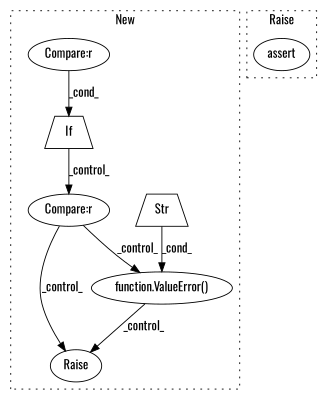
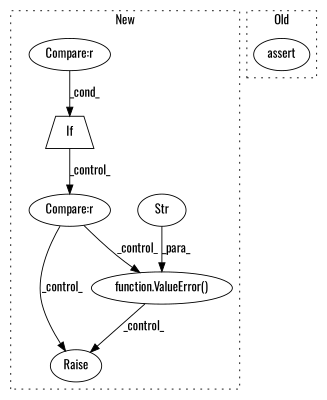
(282, 21) -> (282, 21)
(162, 210) -> (162, 210)
(177, 249) -> (176, 249)
